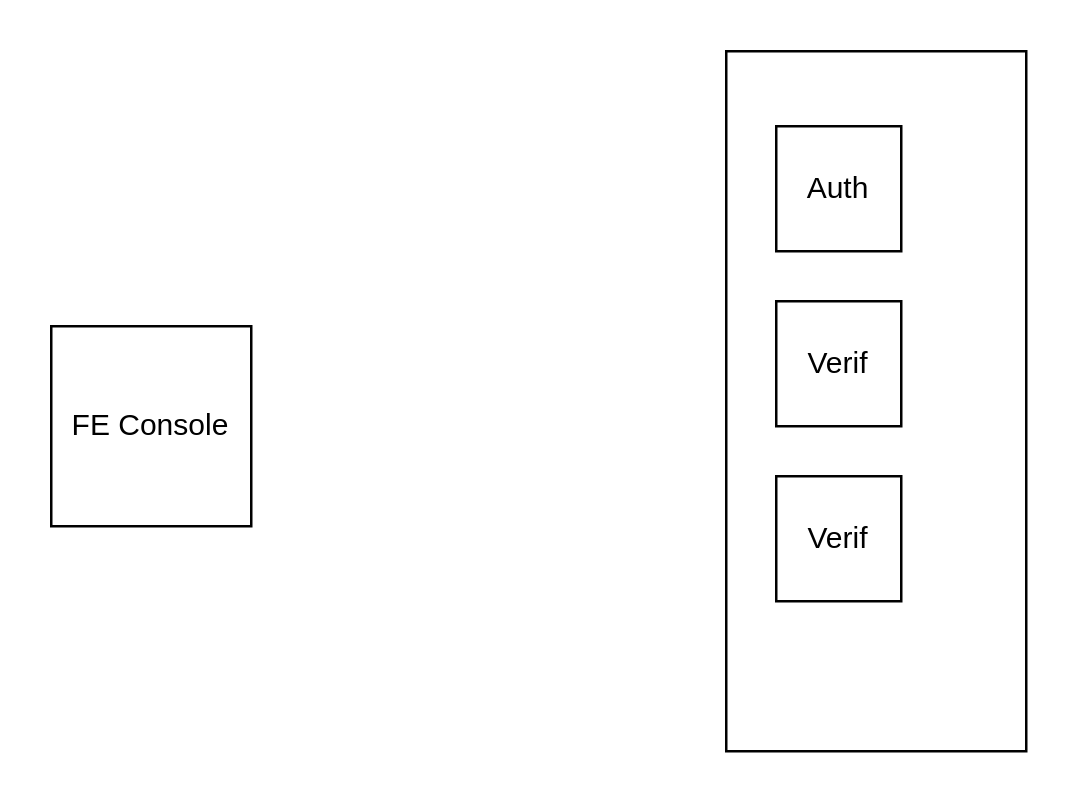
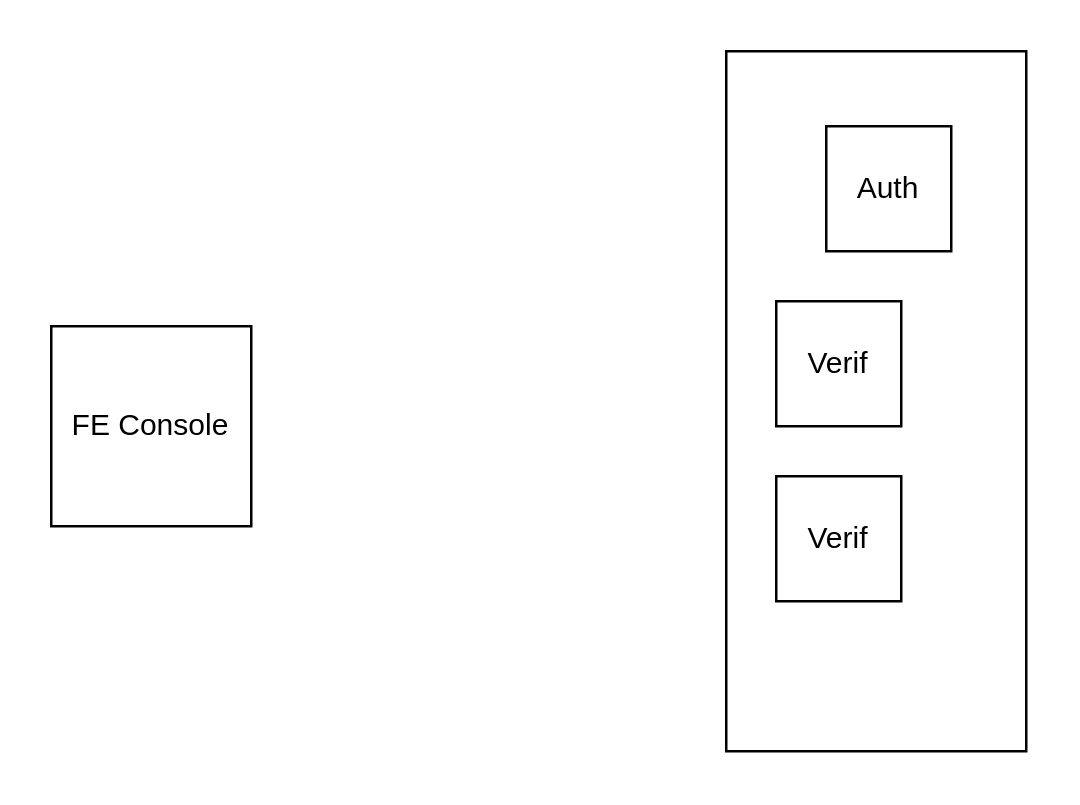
(839, 189) -> (889, 189)
